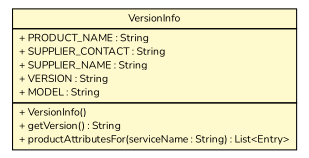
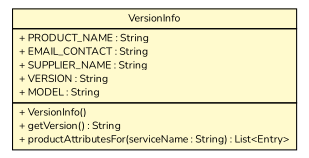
(92, 52) -> (84, 52)
